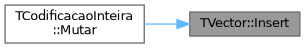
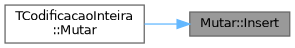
(245, 24) -> (240, 24)
